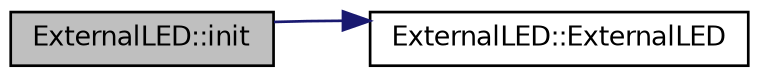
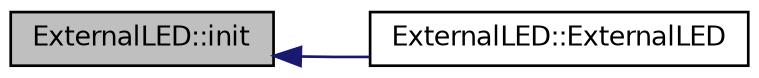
(308, 21) -> (335, 57)
